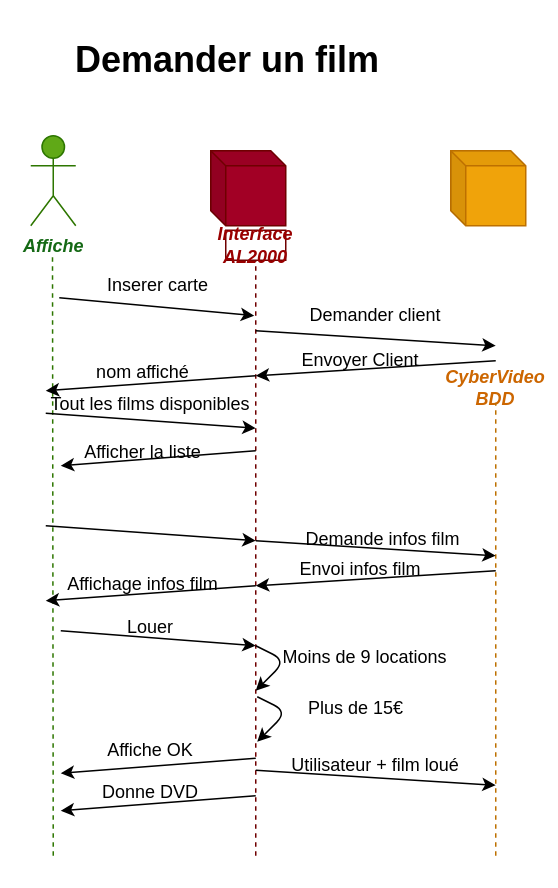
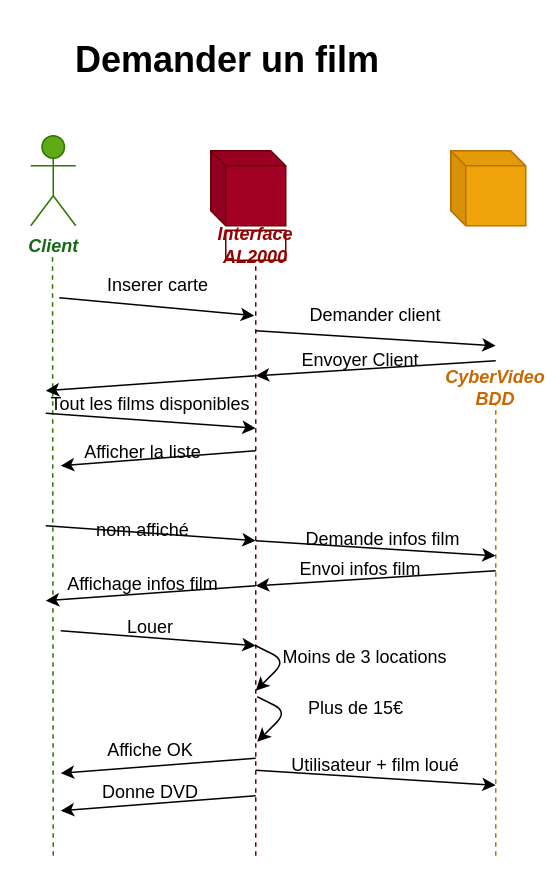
(54, 247) -> (54, 247)
(143, 373) -> (143, 530)
(365, 658) -> (365, 658)
